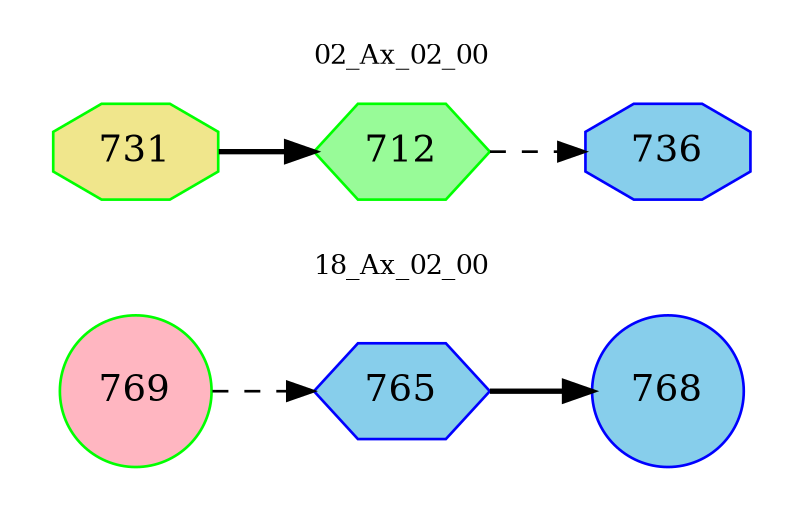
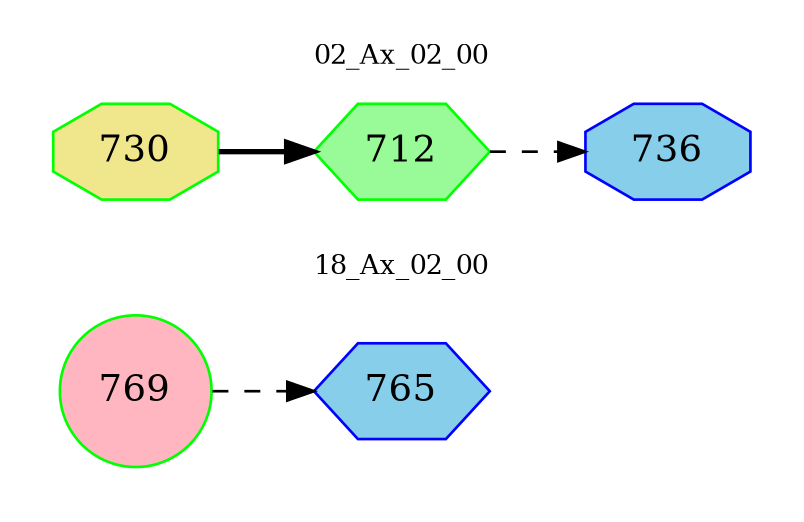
(136, 152) -> (136, 152)
(668, 391) -> none
